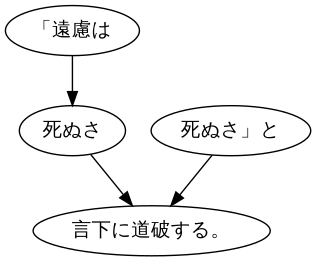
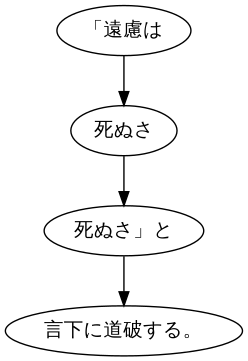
(107, 175) -> (124, 174)
